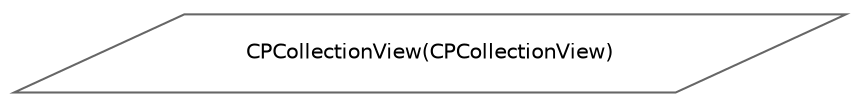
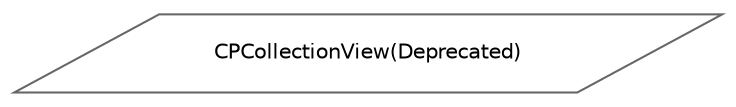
(430, 53) -> (368, 53)
